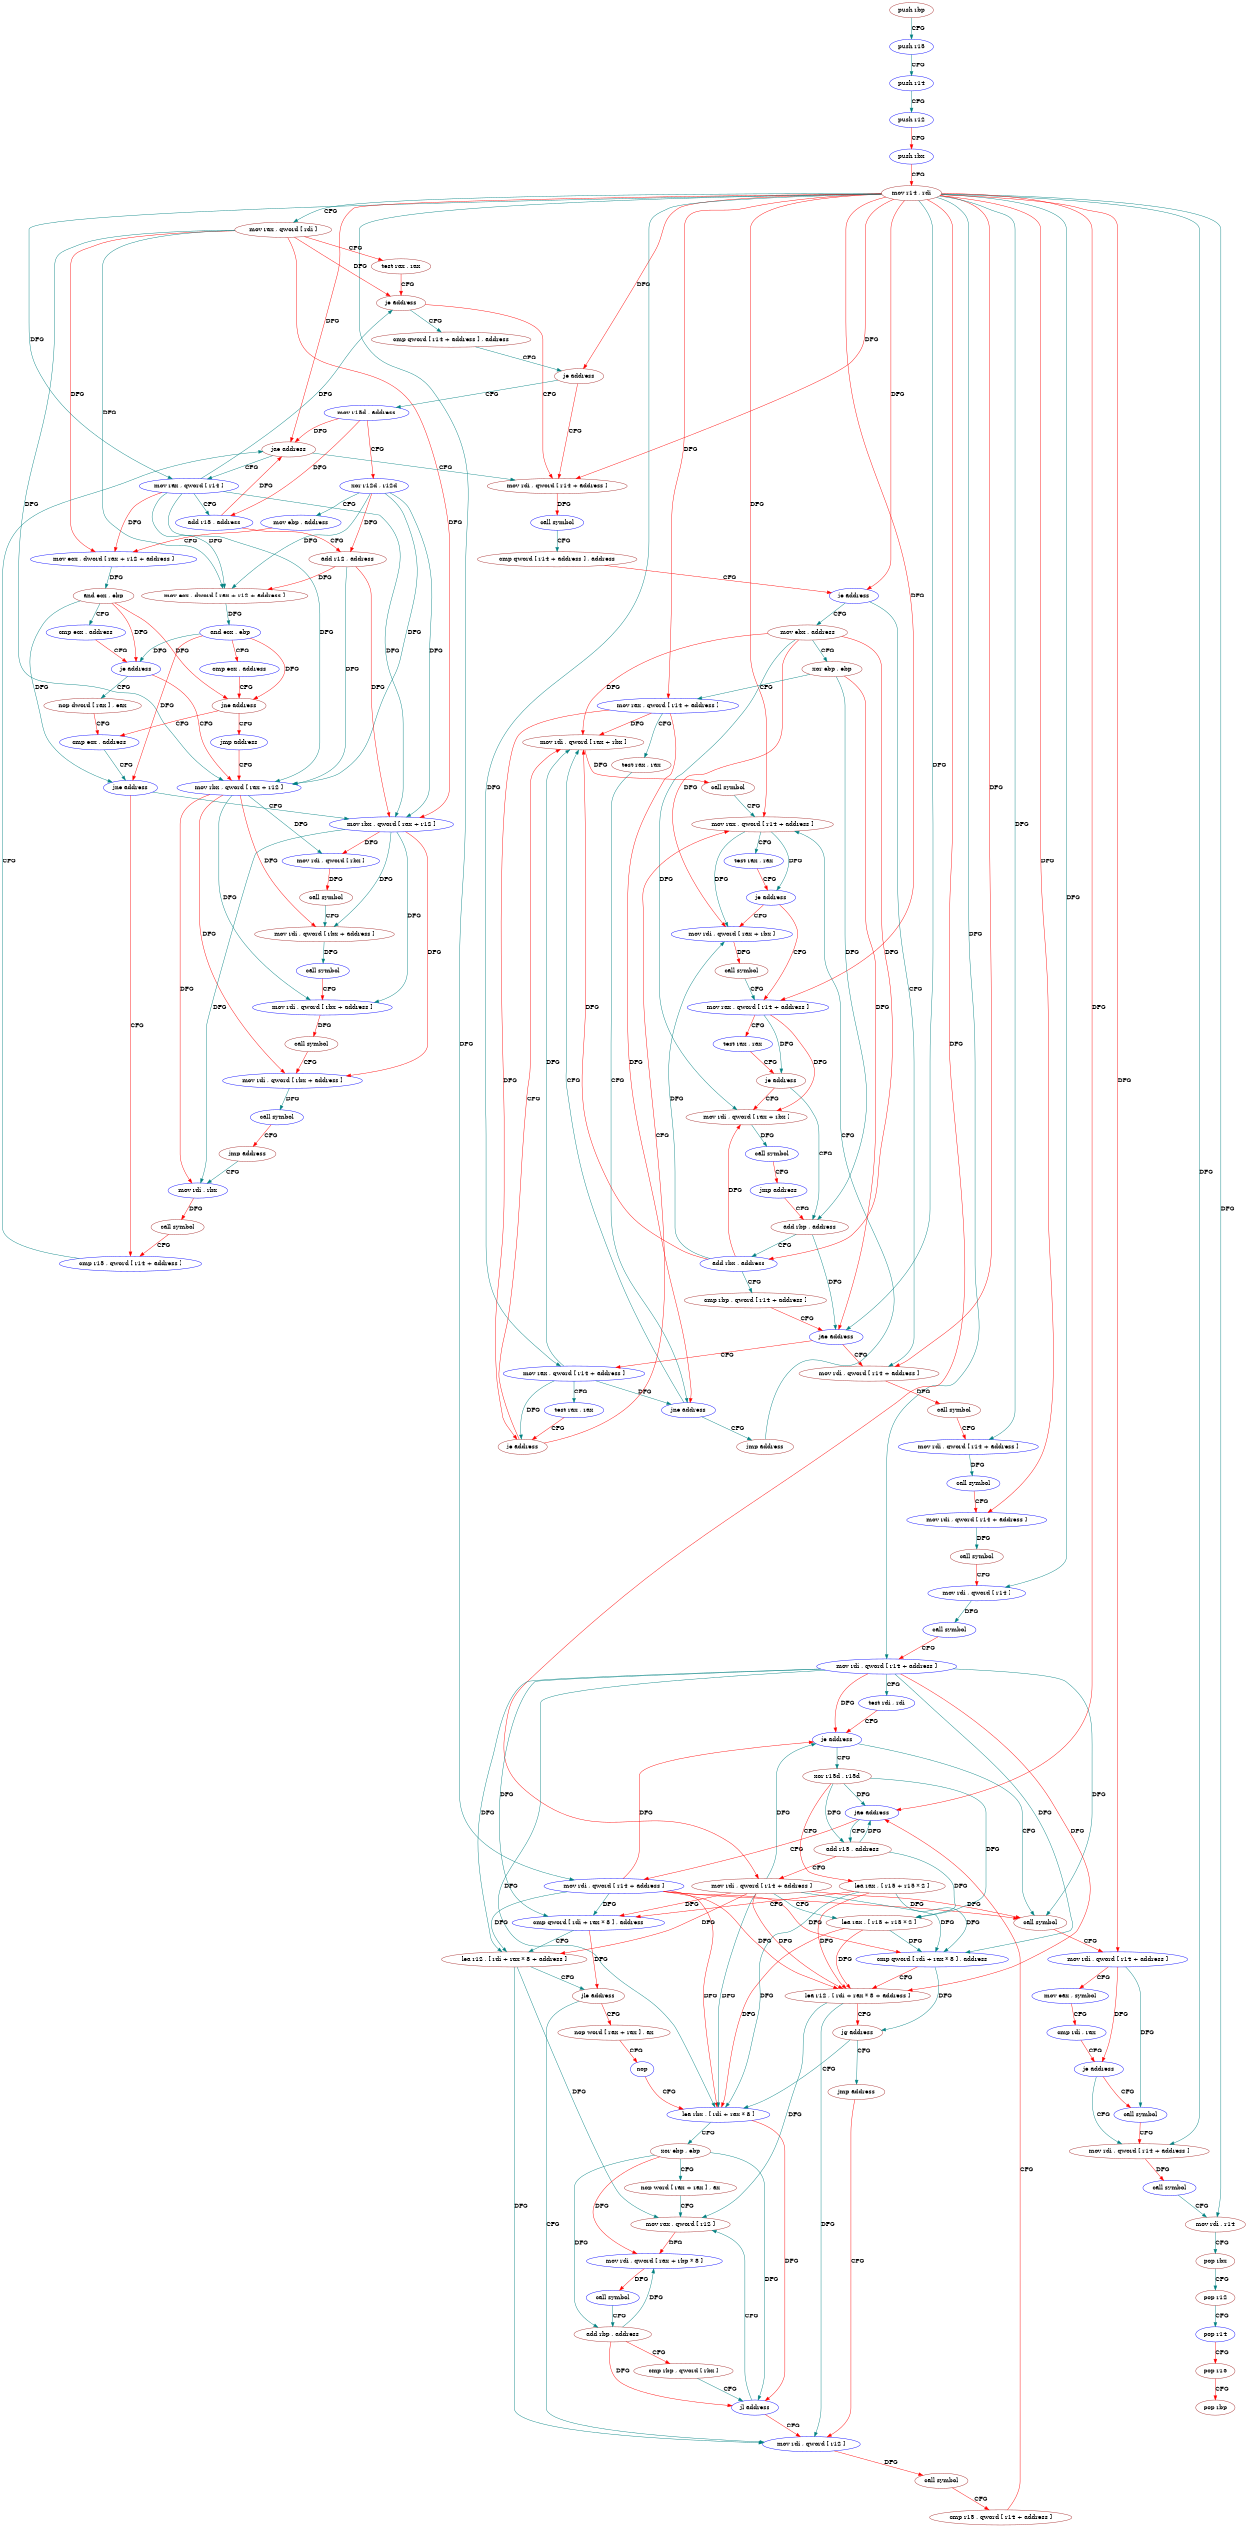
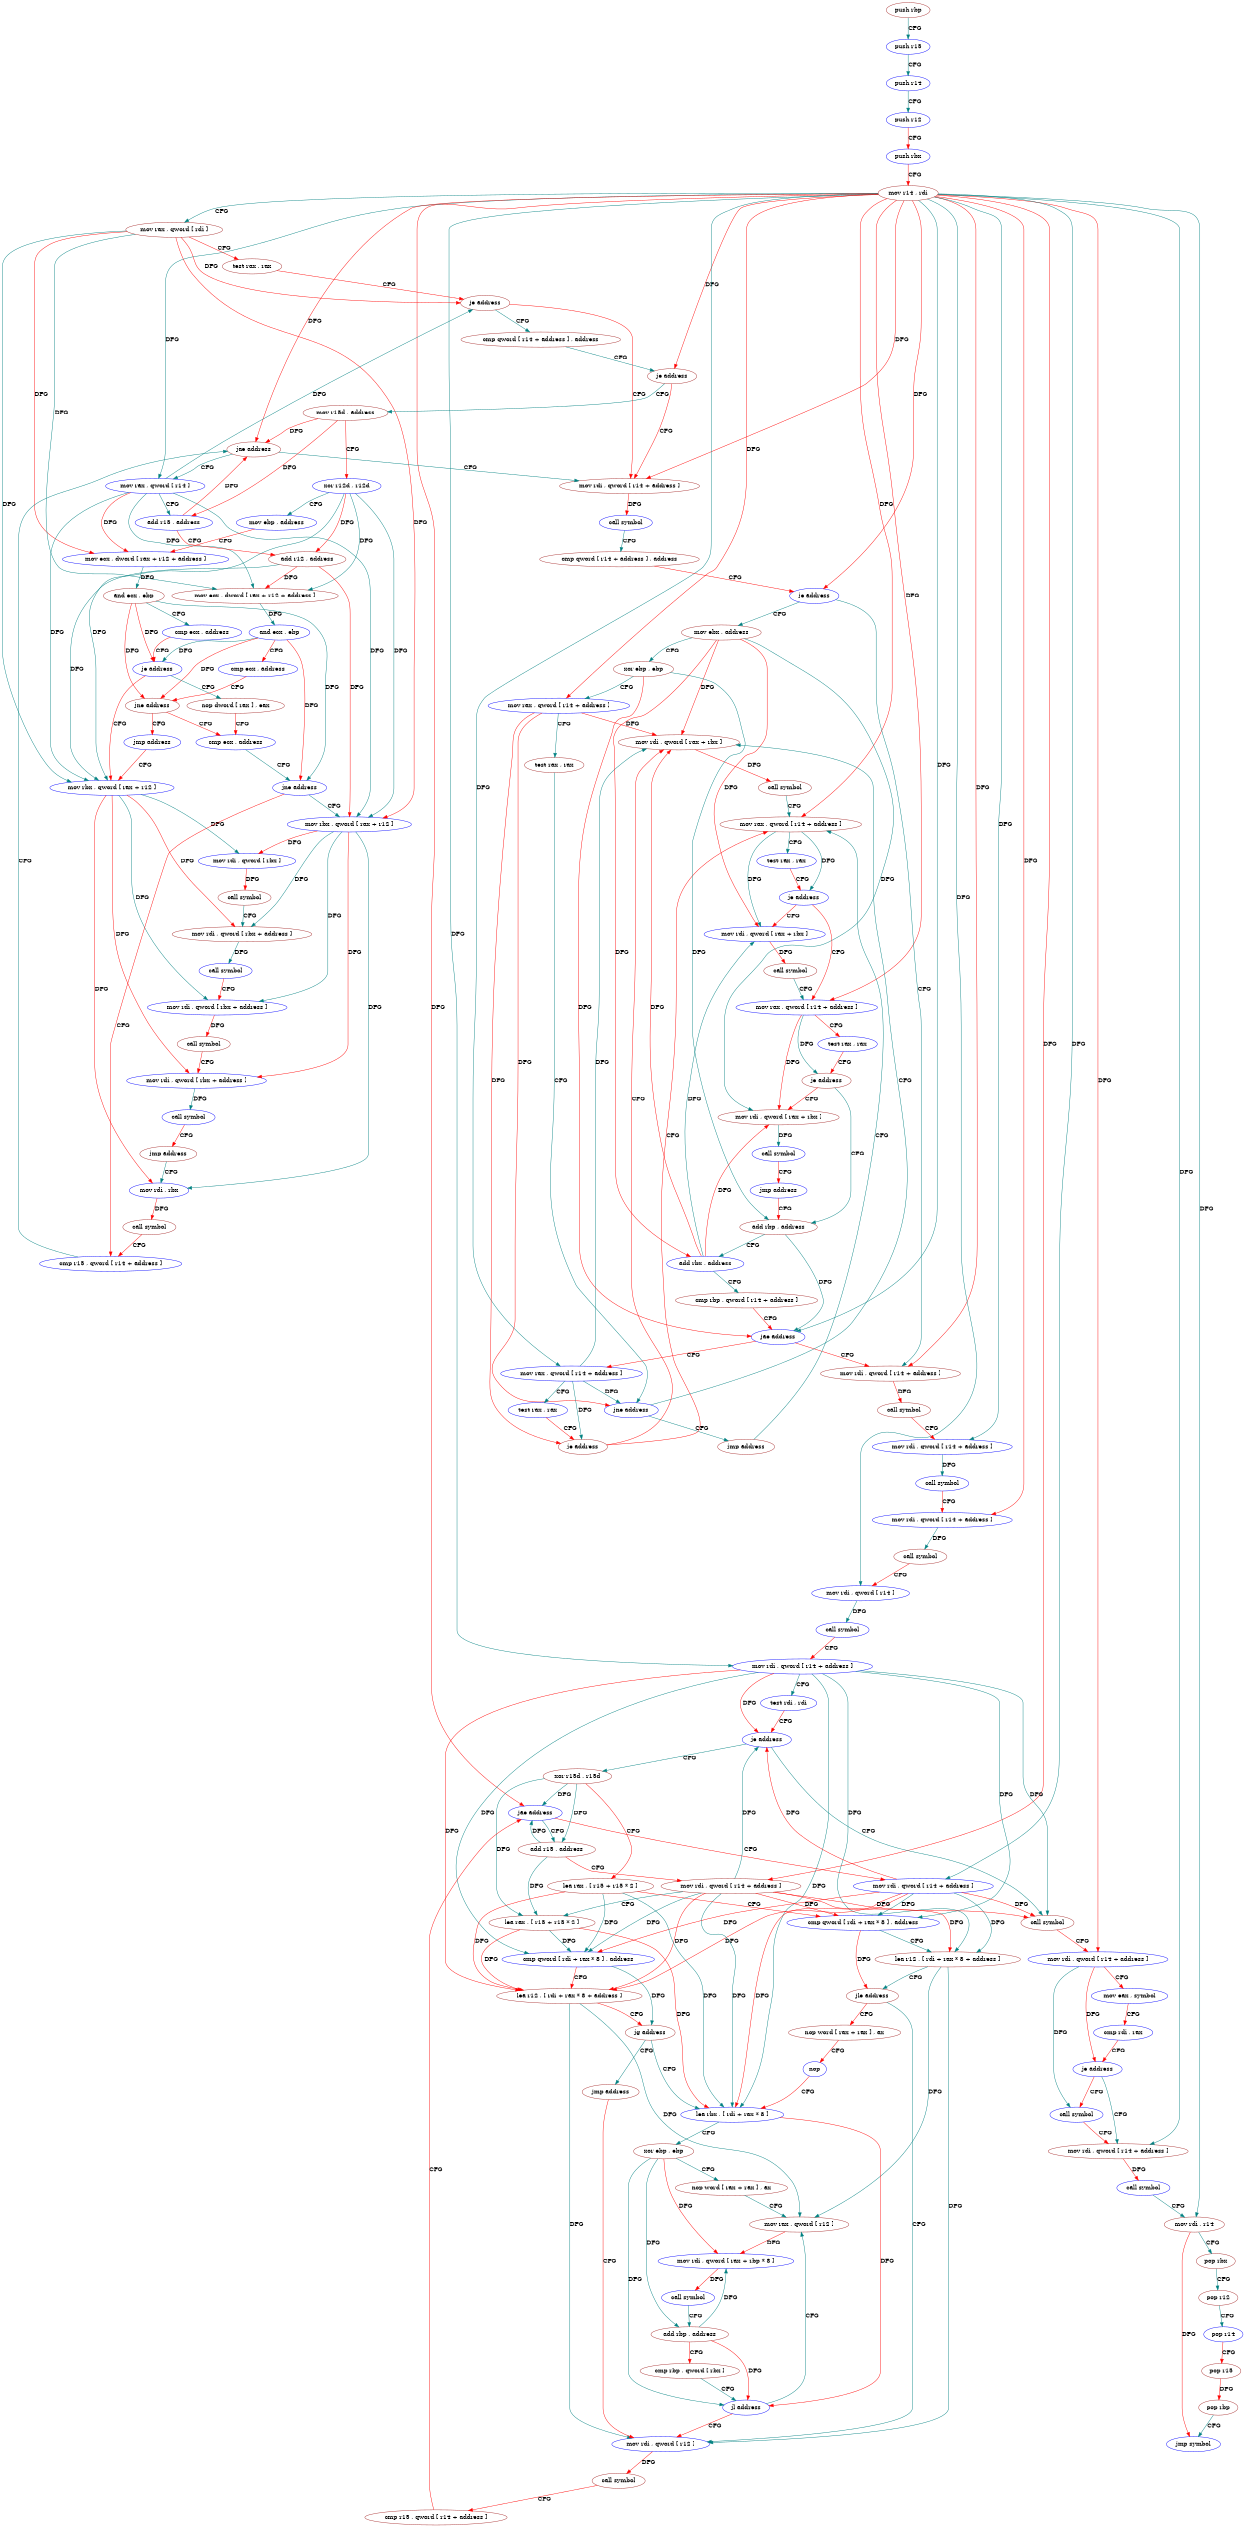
(367, 413) -> (346, 413)
(1222, 2389) -> (1227, 2389)
none -> (1193, 2444)
